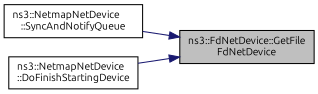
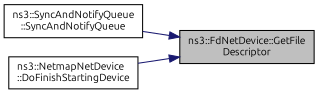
(73, 21) -> (73, 21)
(247, 47) -> (247, 47)
